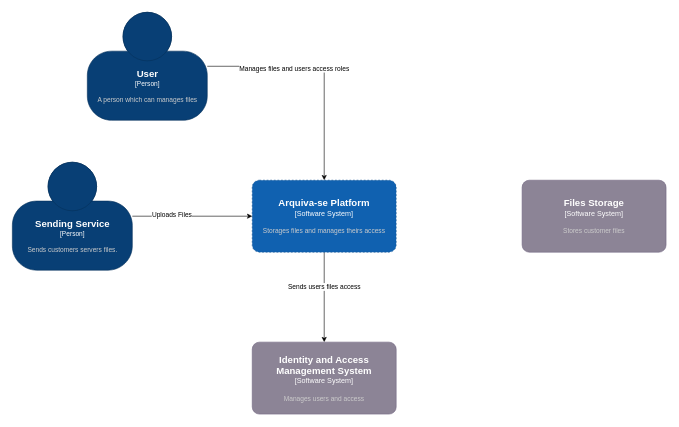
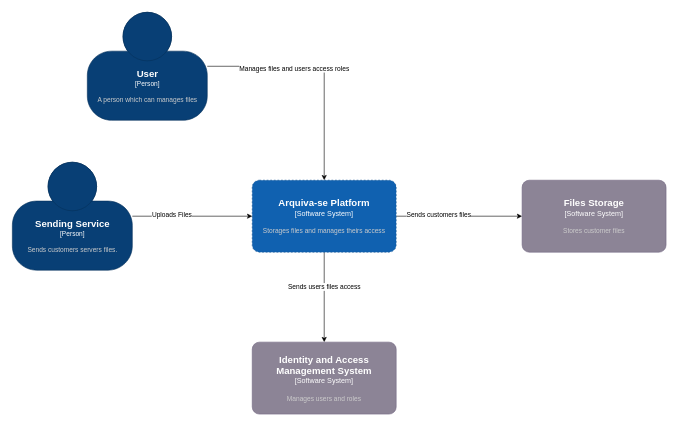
none -> (438, 216)
(324, 378) -> (324, 378)
